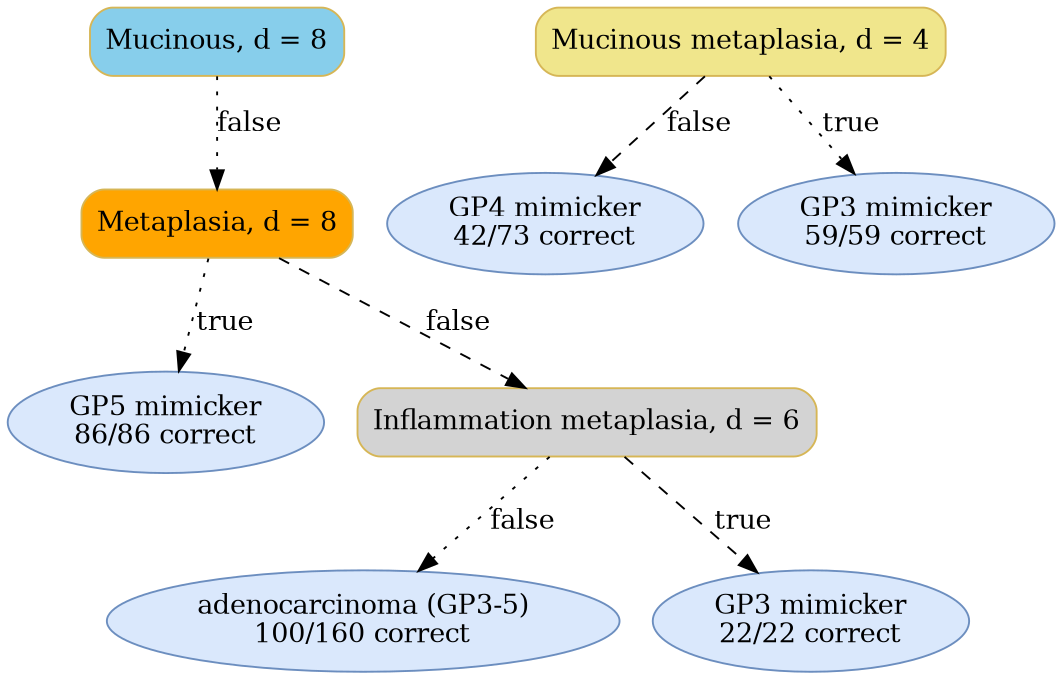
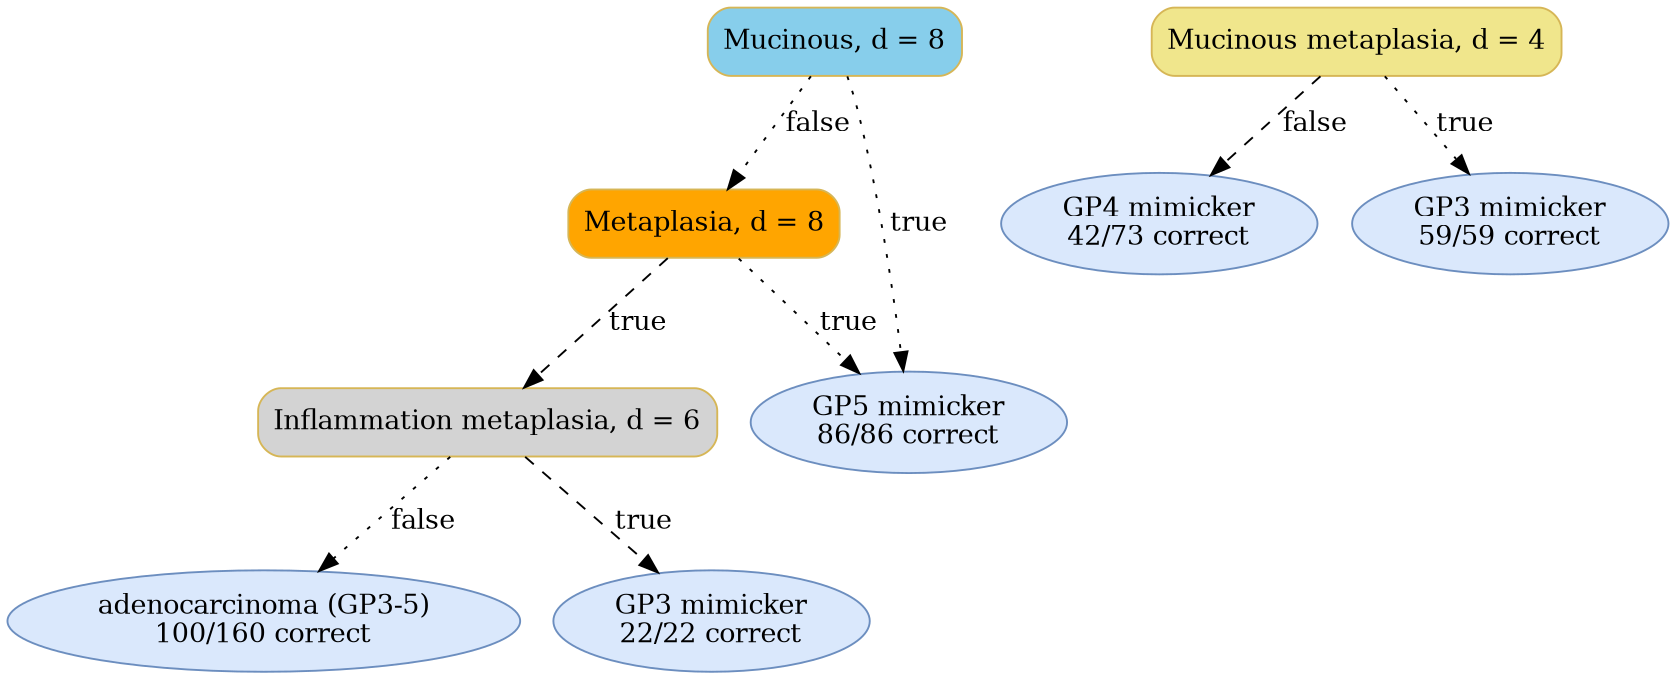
none -> (880, 213)
(458, 323) -> (639, 323)
